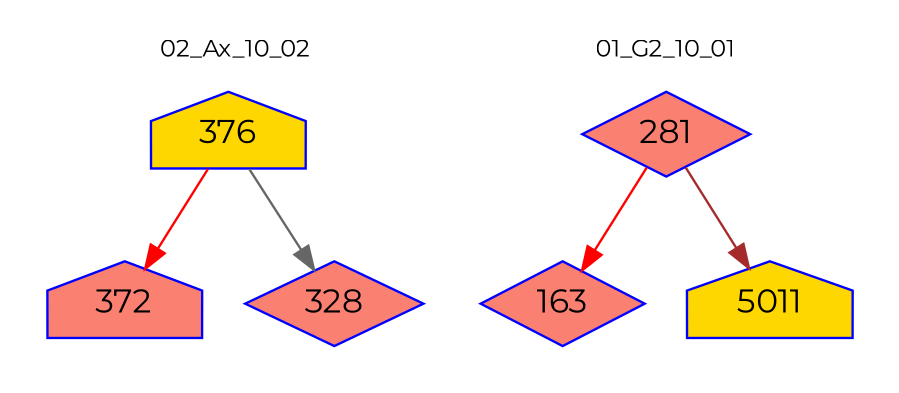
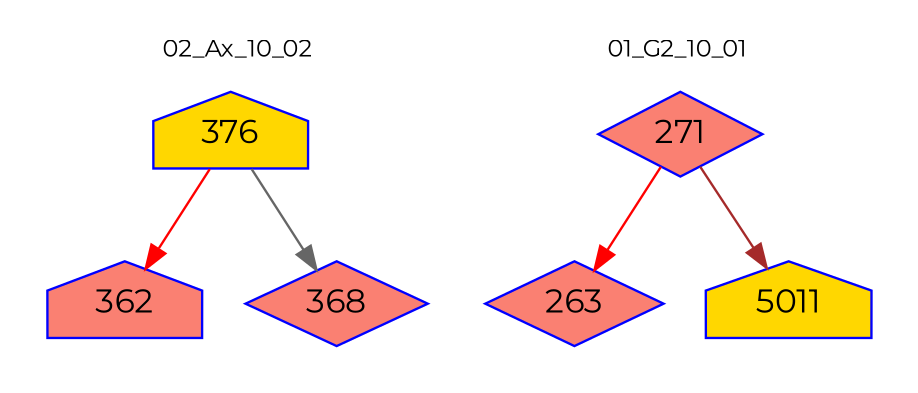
(666, 134) -> (680, 134)
(125, 304) -> (125, 304)
(334, 304) -> (337, 304)
(563, 304) -> (574, 304)
